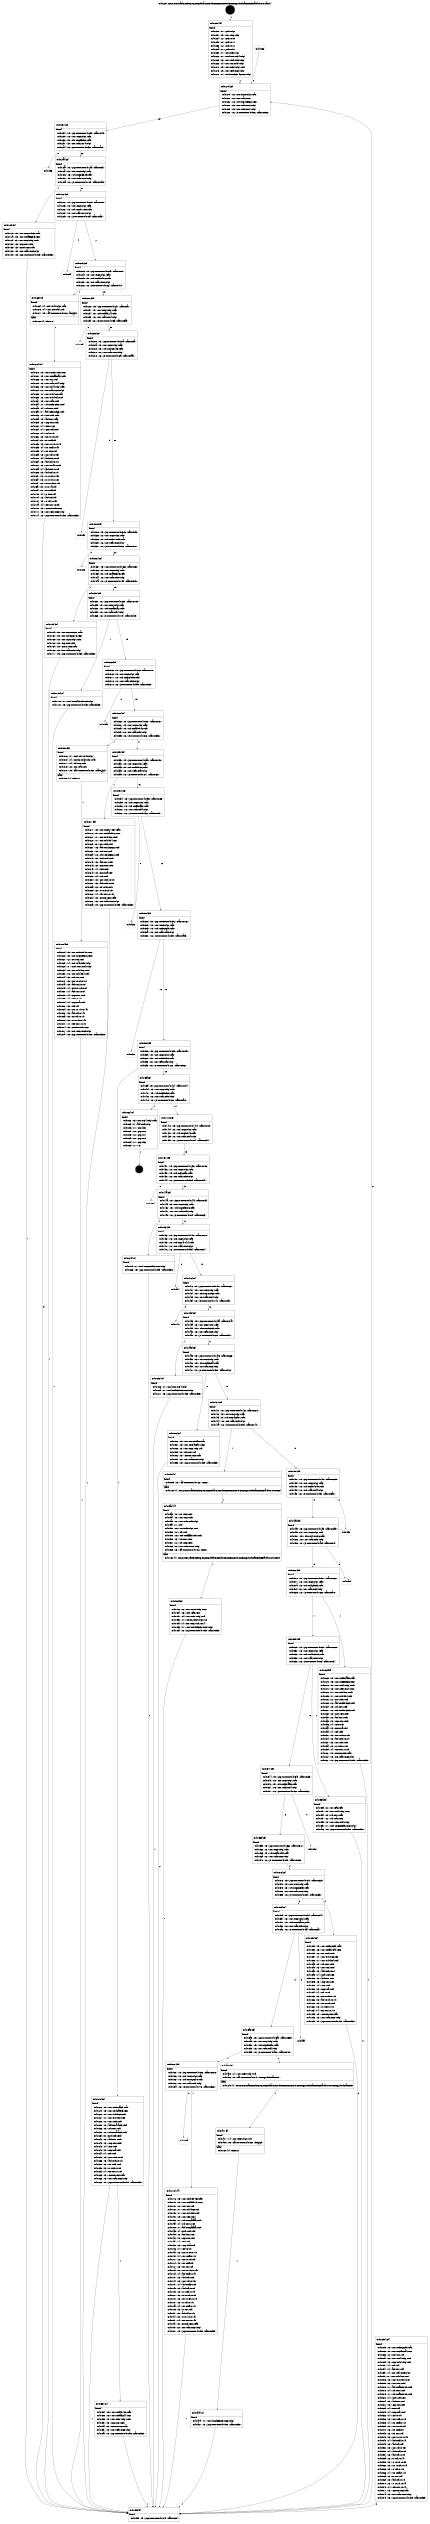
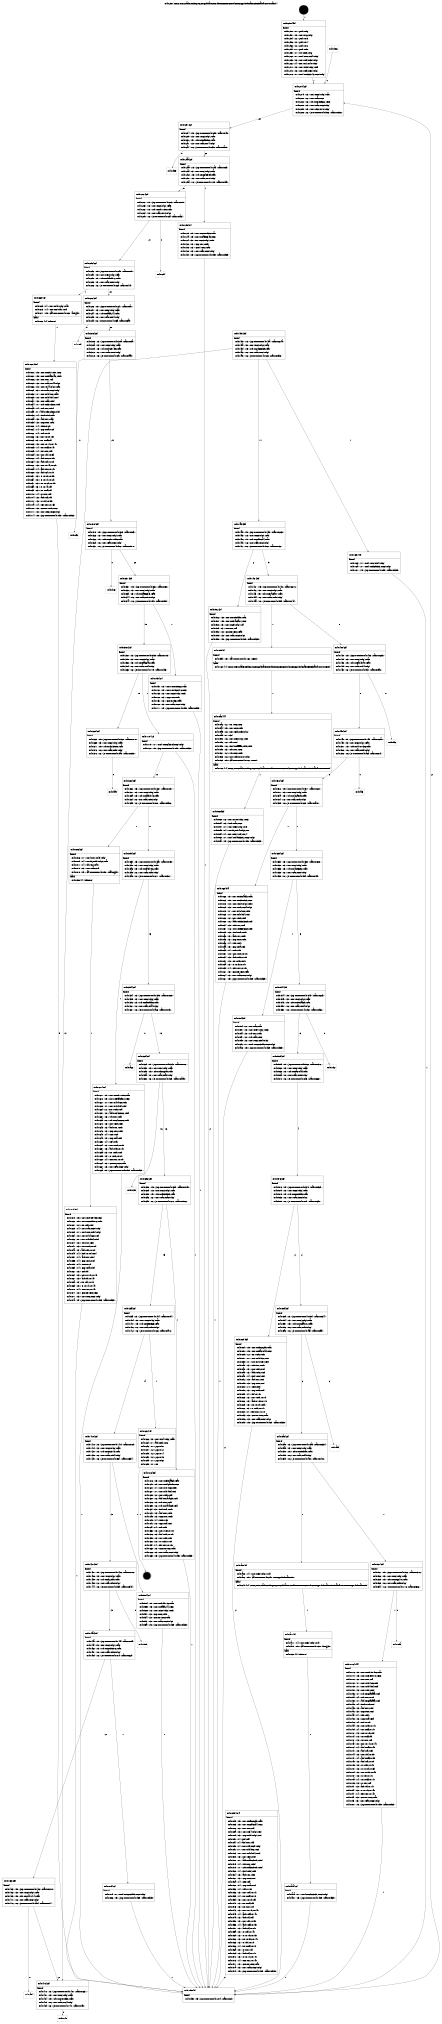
(133, 699) -> (159, 764)
(208, 1307) -> (63, 1106)
(119, 2293) -> (126, 1527)
